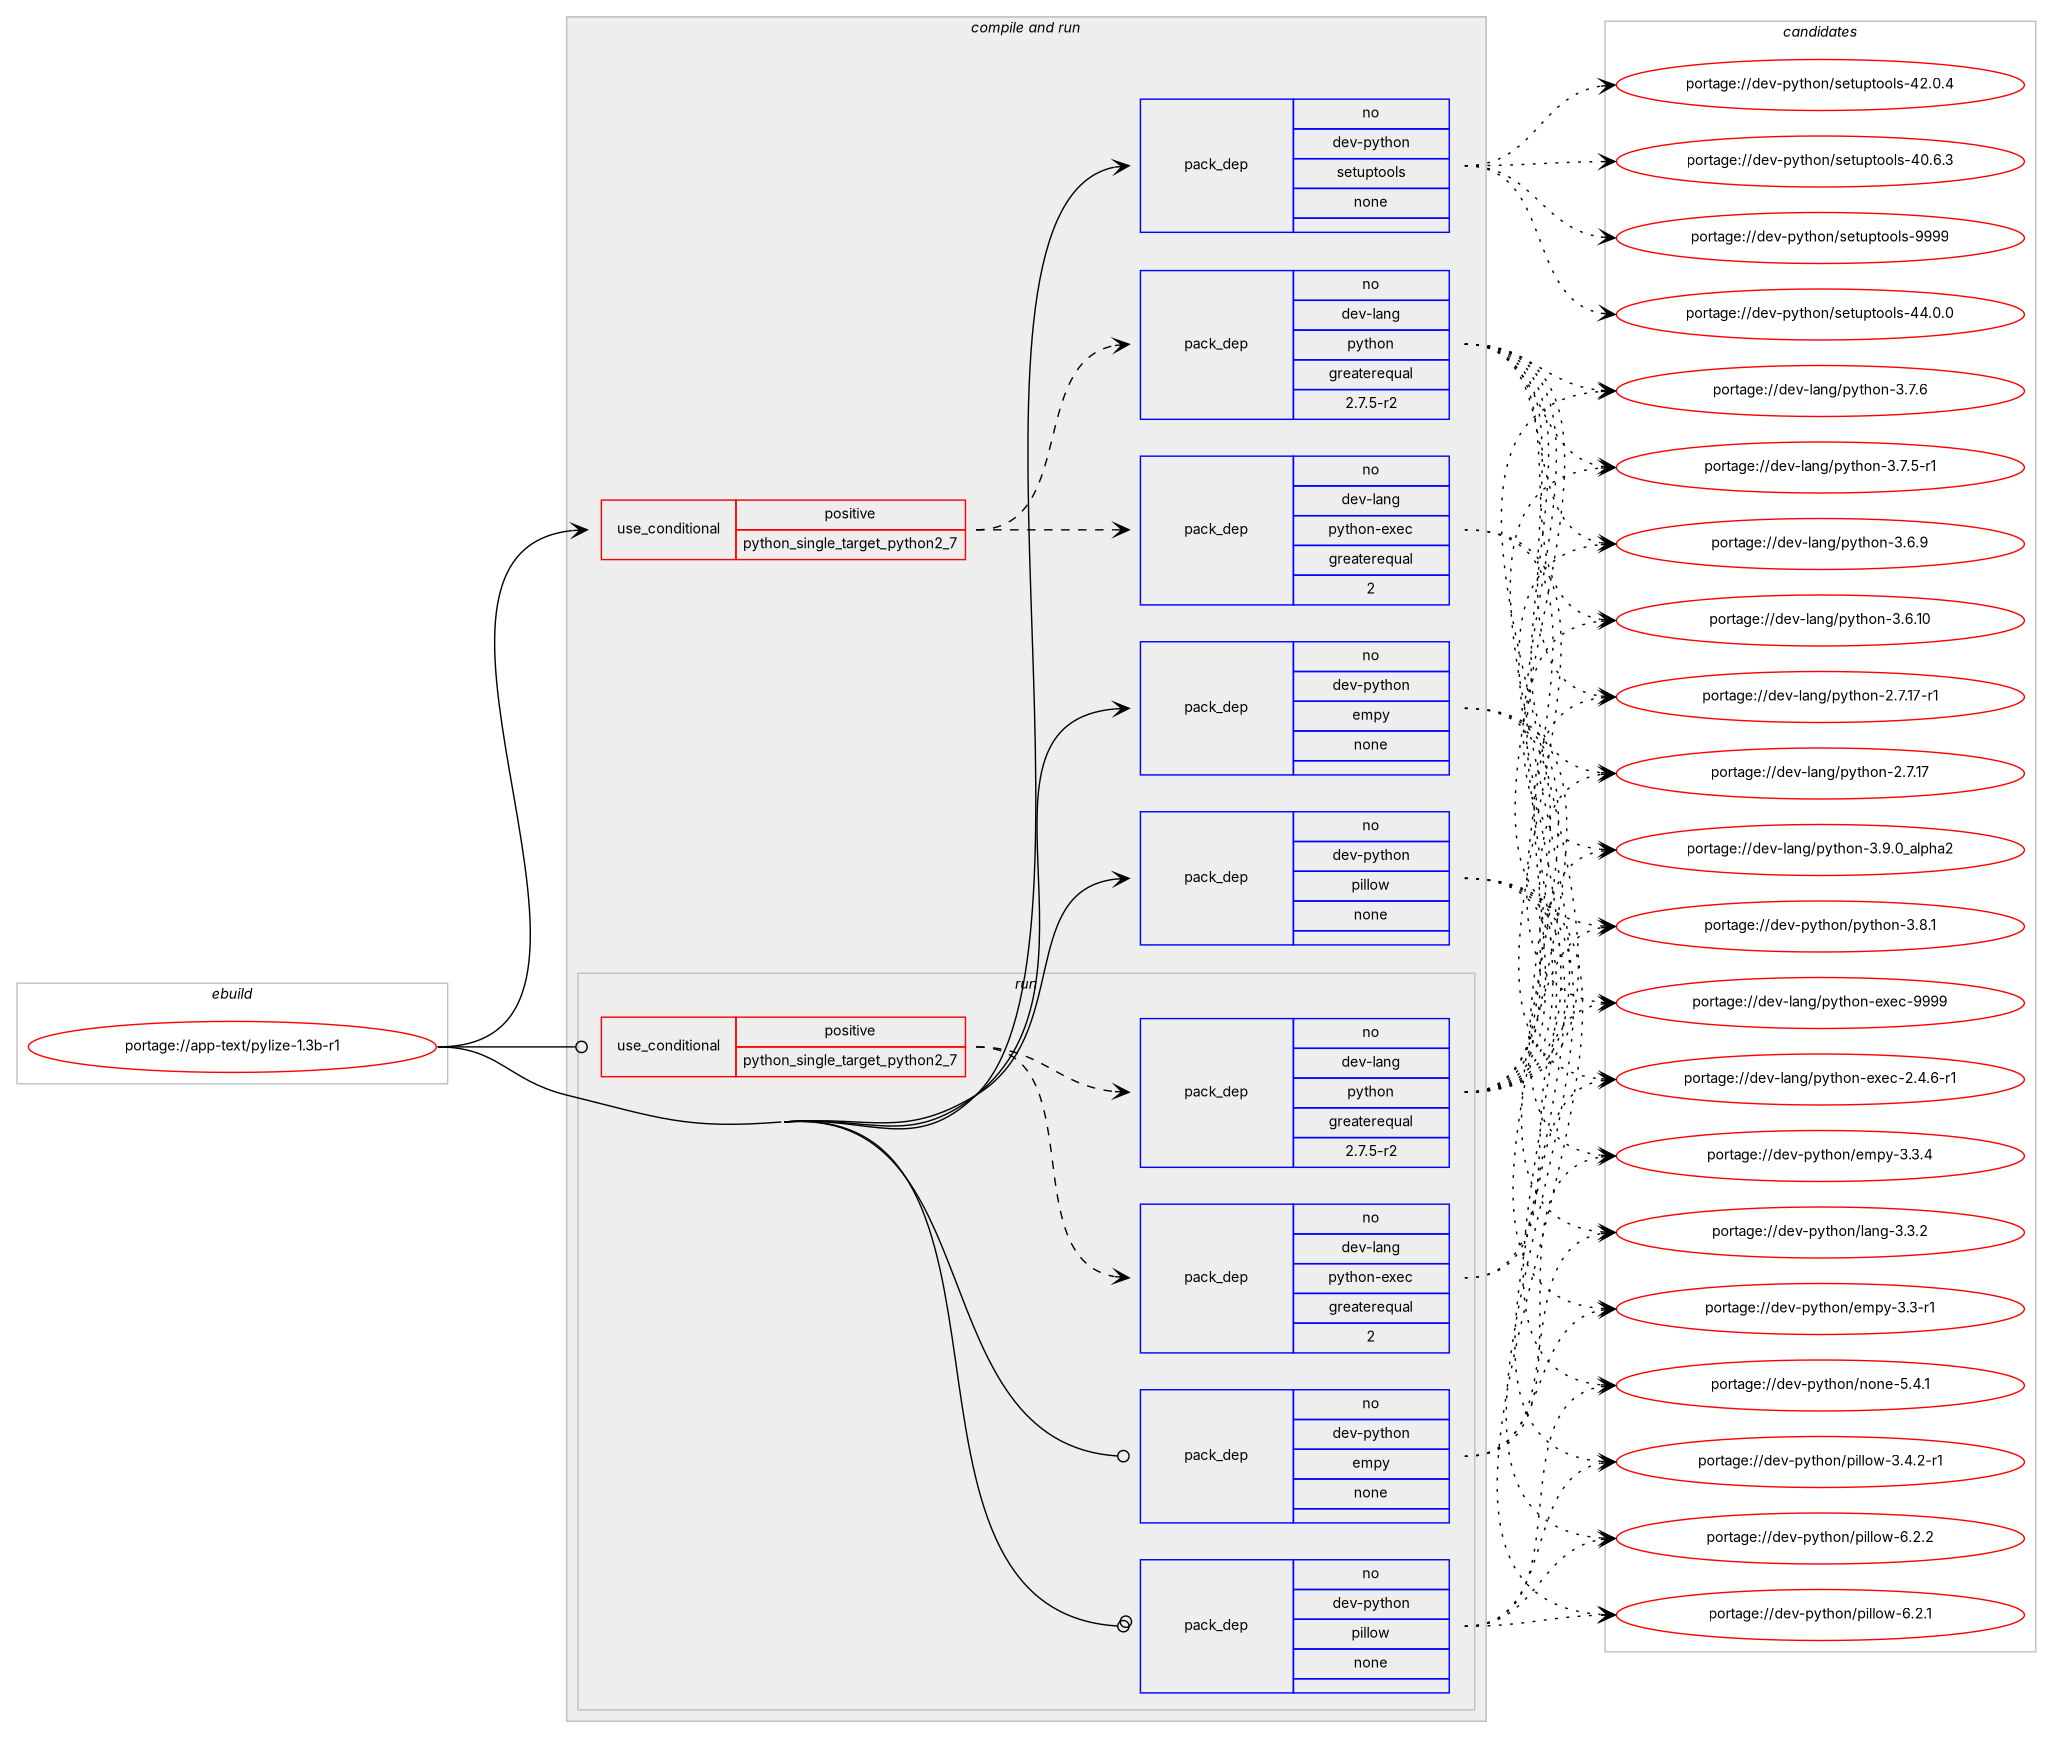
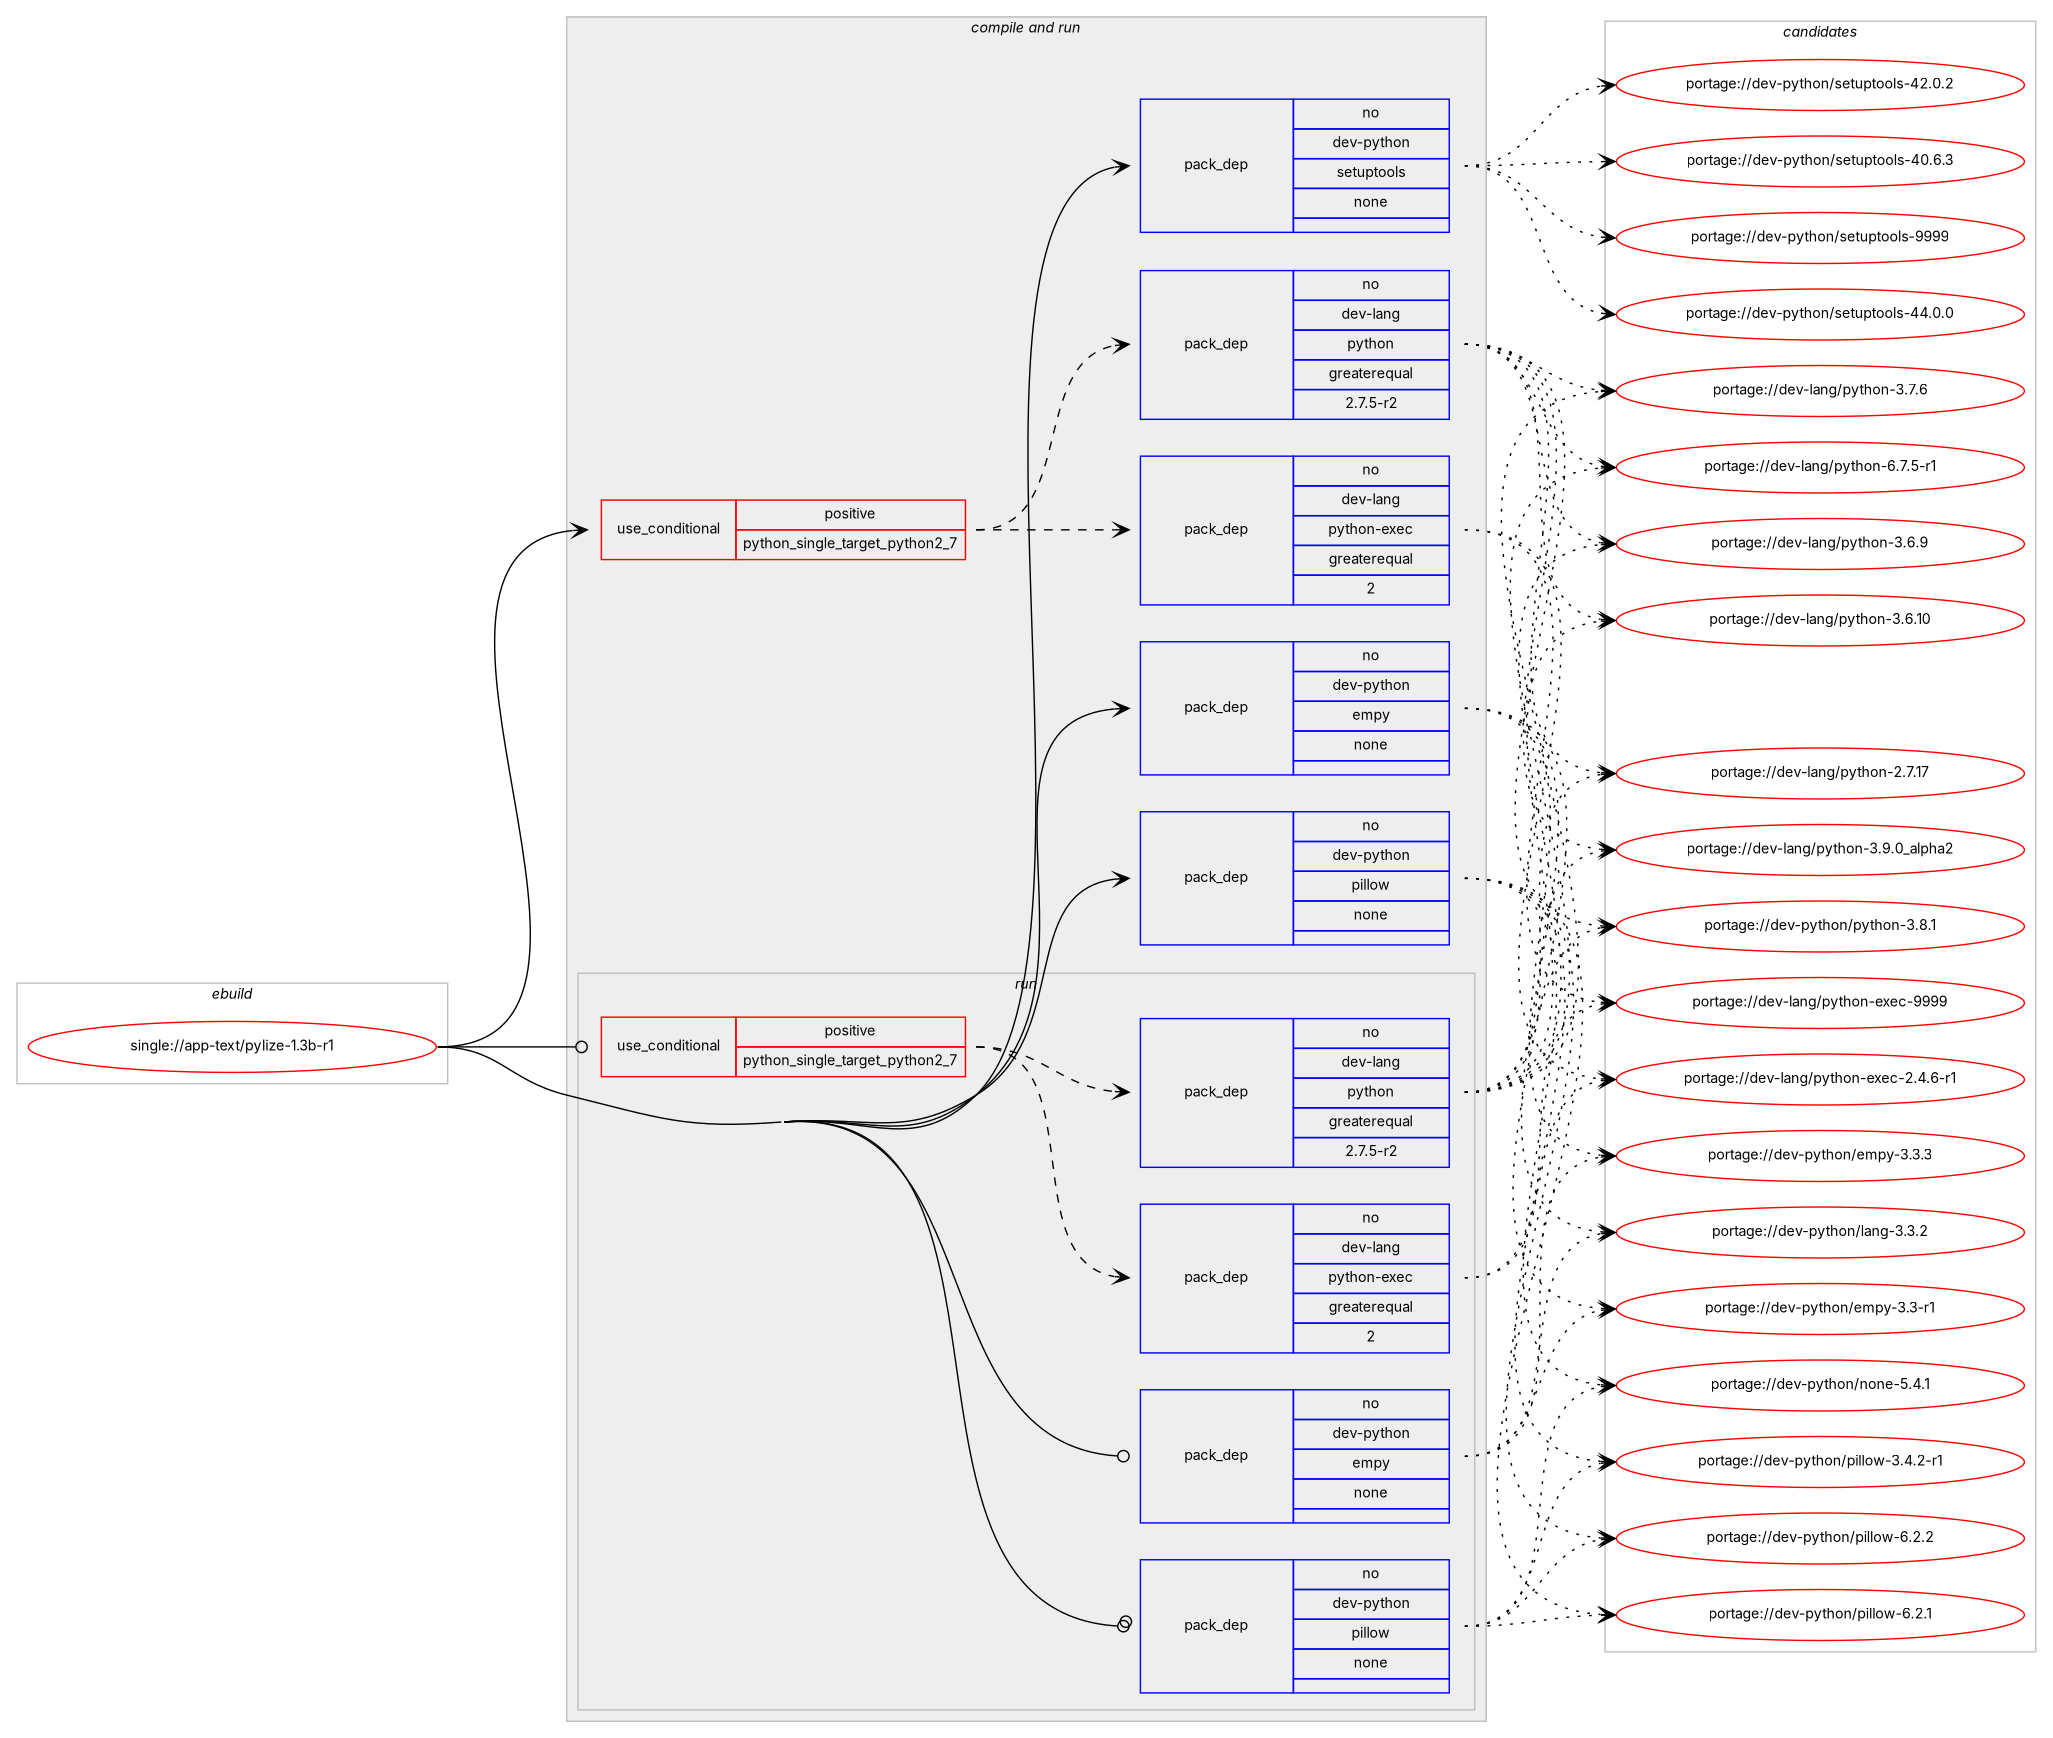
(1820, 85) -> (1820, 85)
(1820, 468) -> (1820, 468)
(1820, 697) -> none
(232, 1047) -> (232, 1047)
(1820, 1156) -> (1820, 1156)
